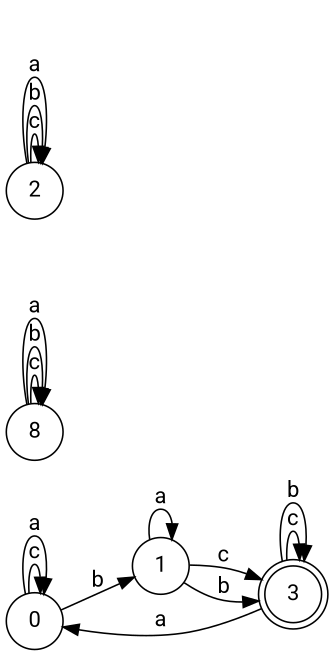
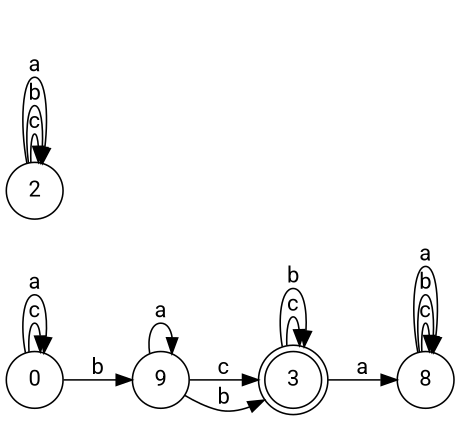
(161, 566) -> (161, 380)
(172, 634) -> (354, 380)
